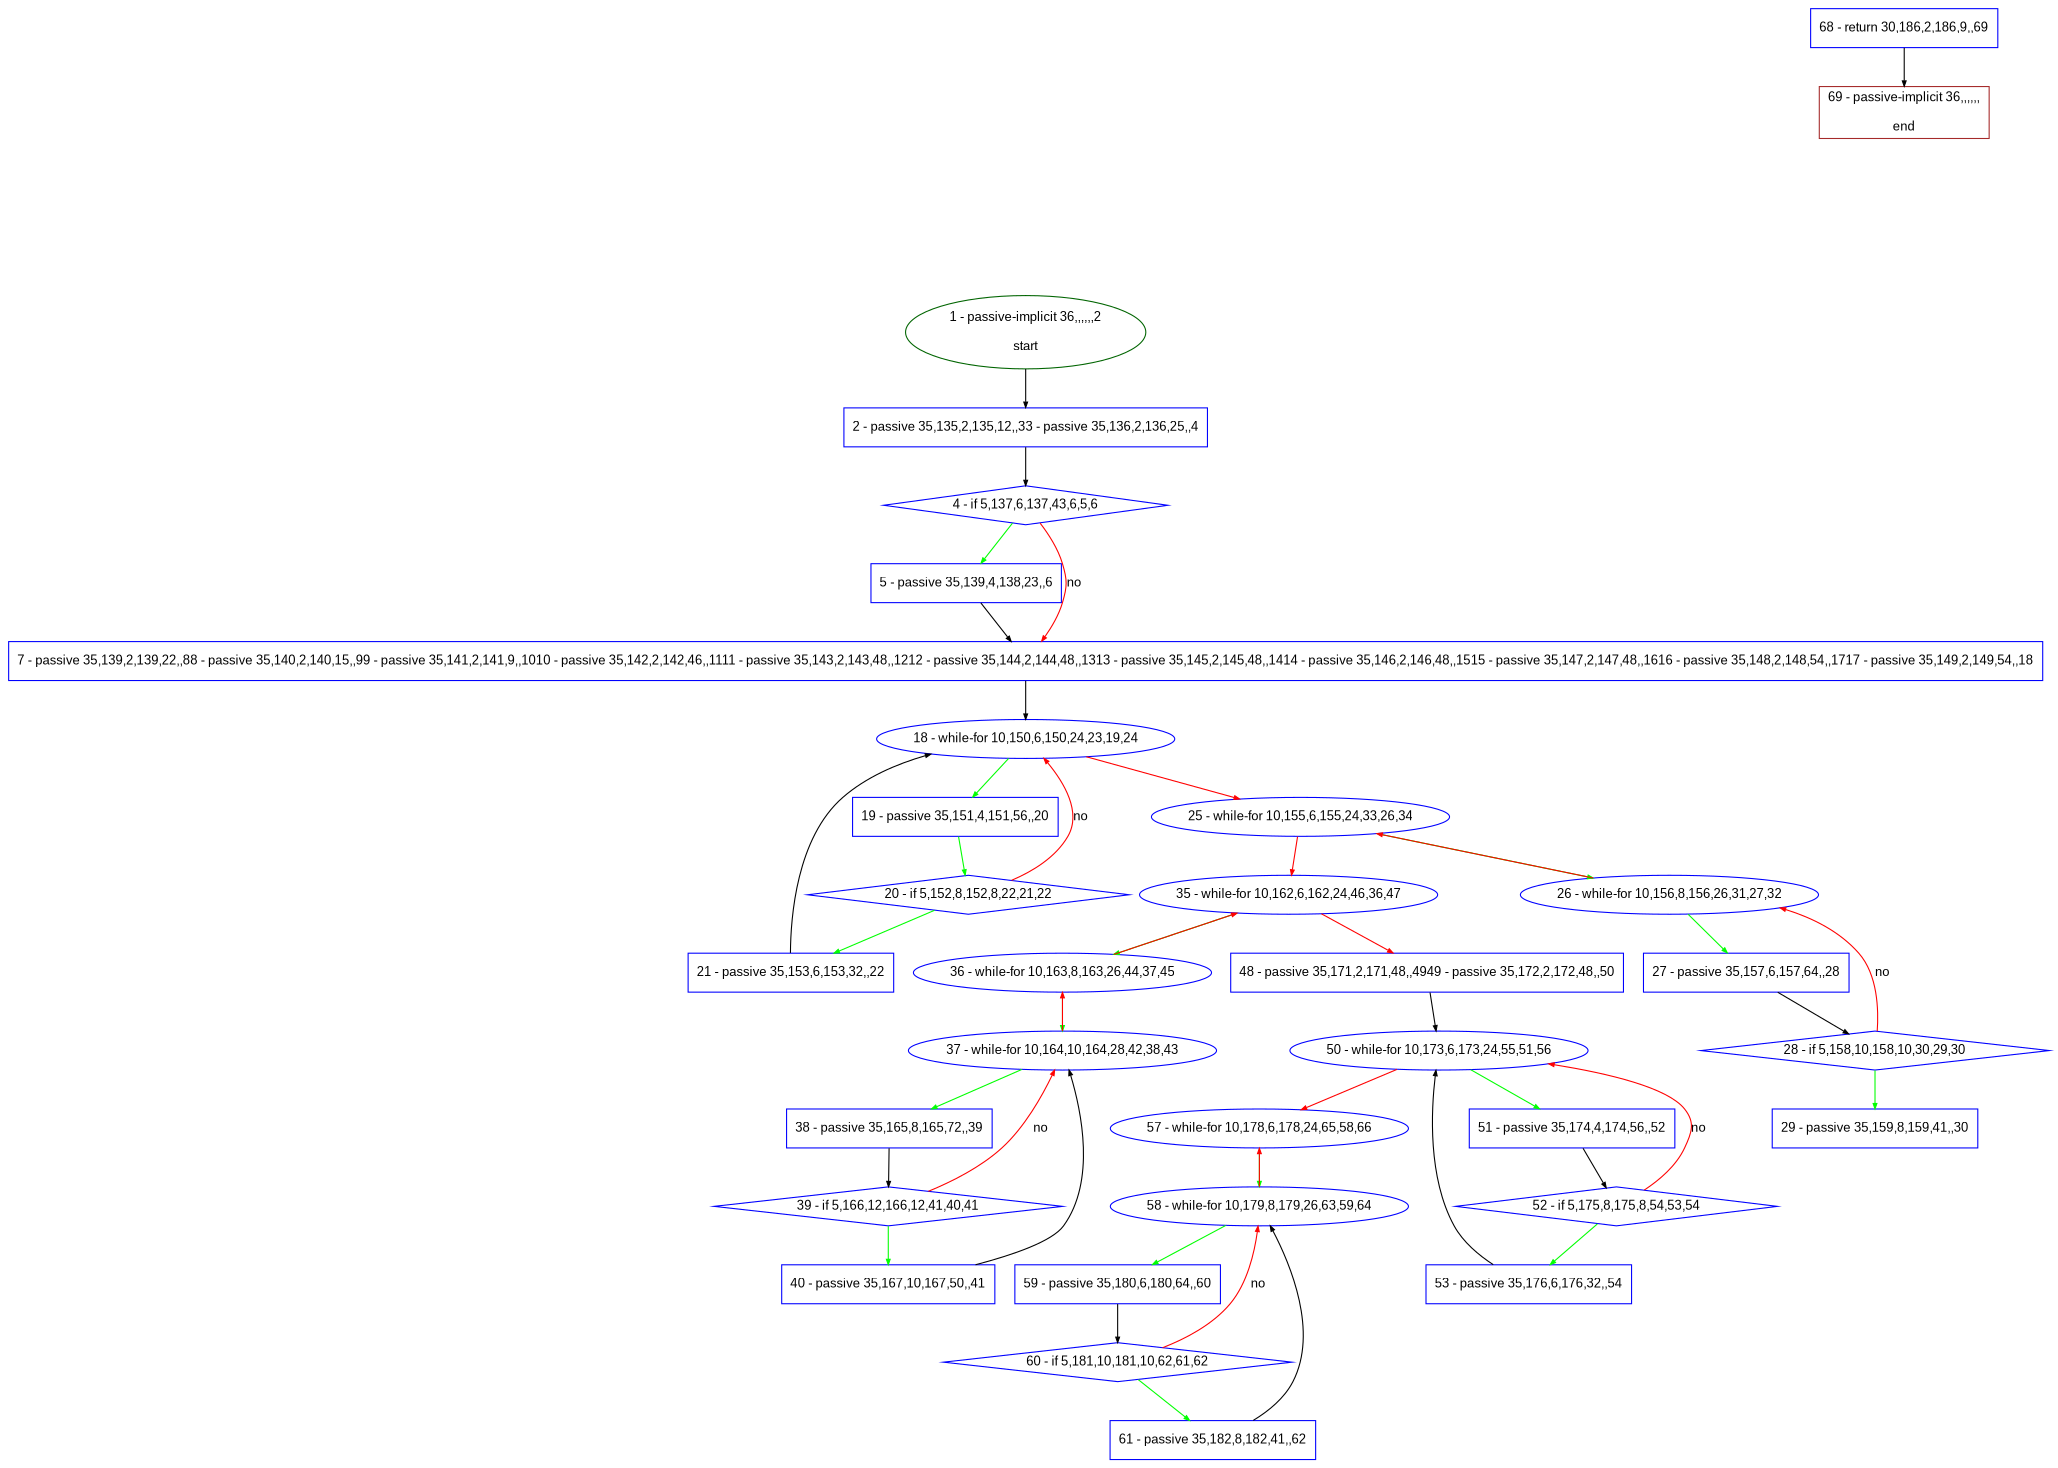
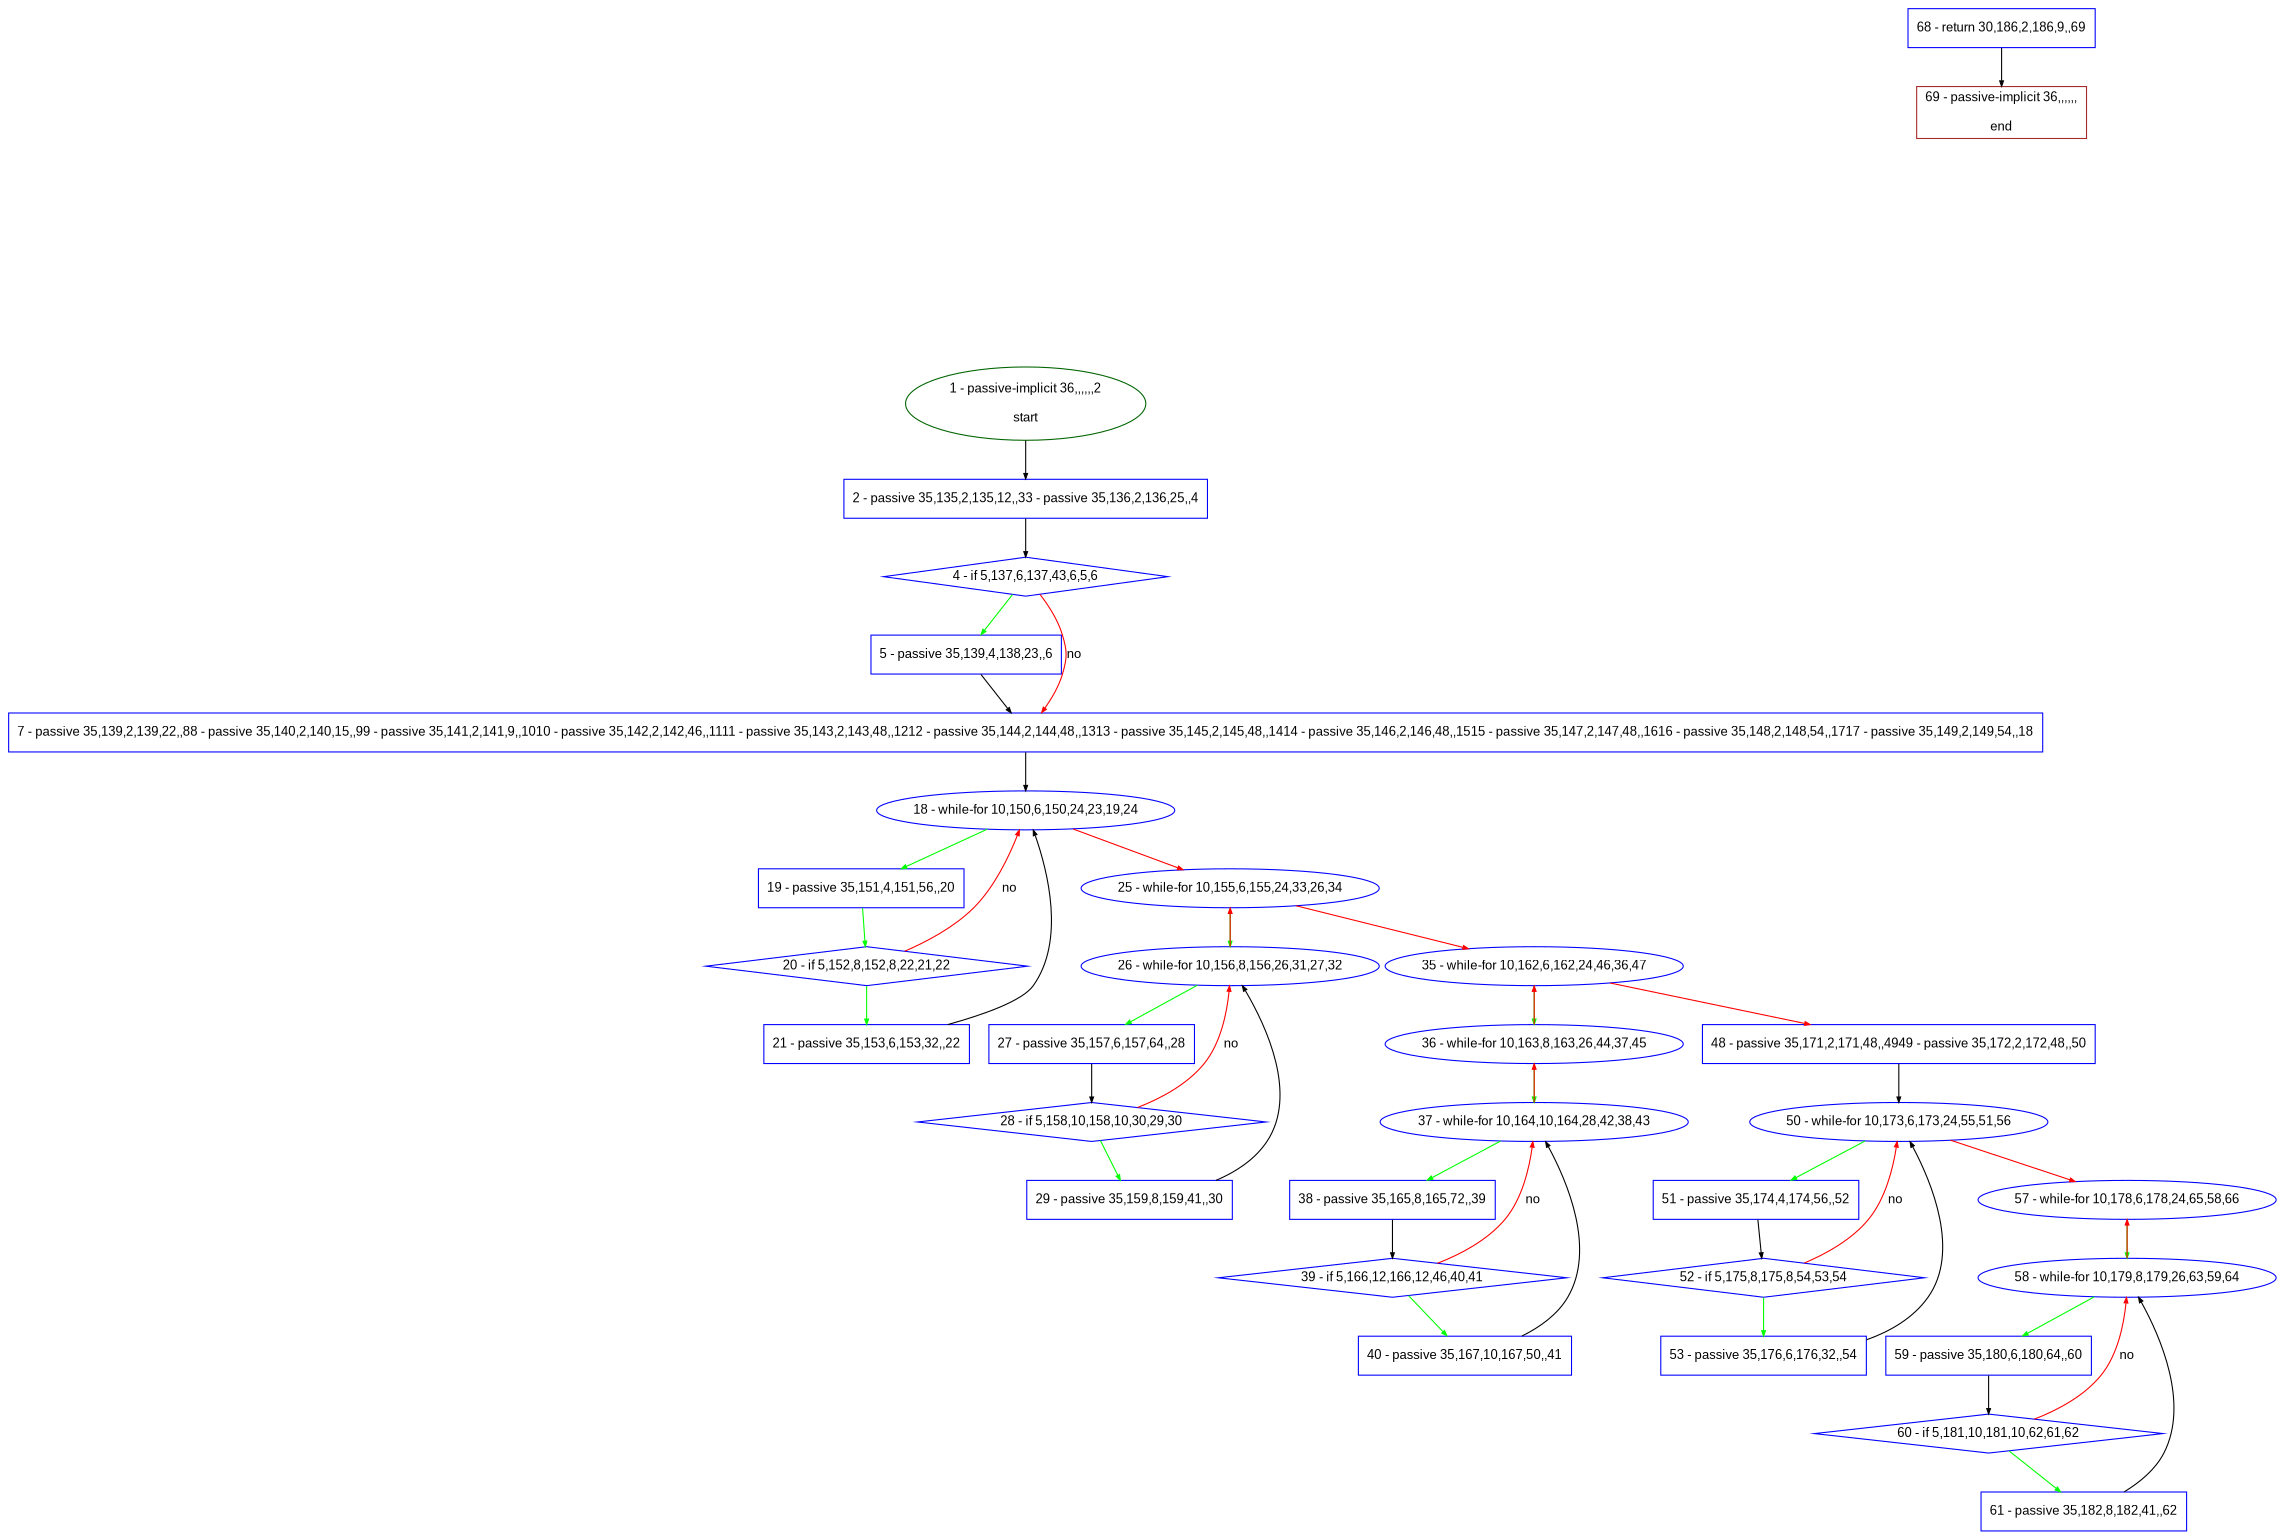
none -> (1280, 1096)
(888, 1206) -> (1392, 1278)
